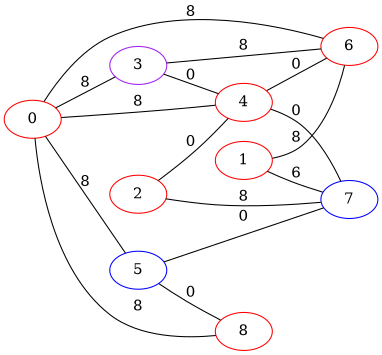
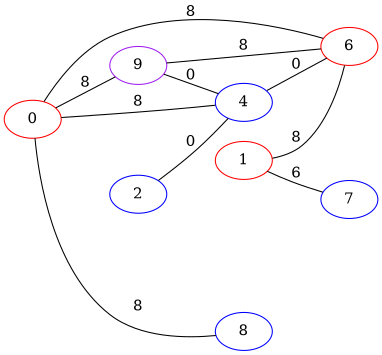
(138, 65) -> (138, 65)
(244, 102) -> (244, 102)
(317, 141) -> none
(138, 194) -> (138, 194)
(243, 206) -> none
(138, 270) -> none
(244, 331) -> (244, 331)
